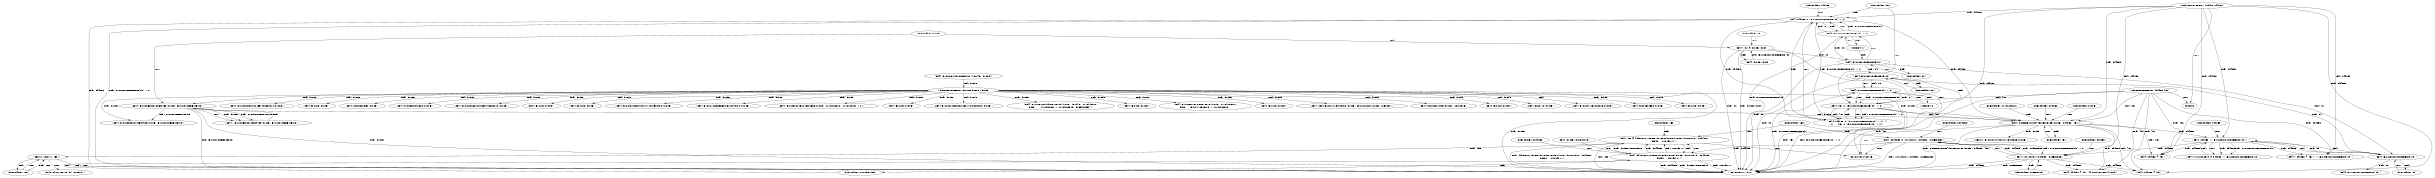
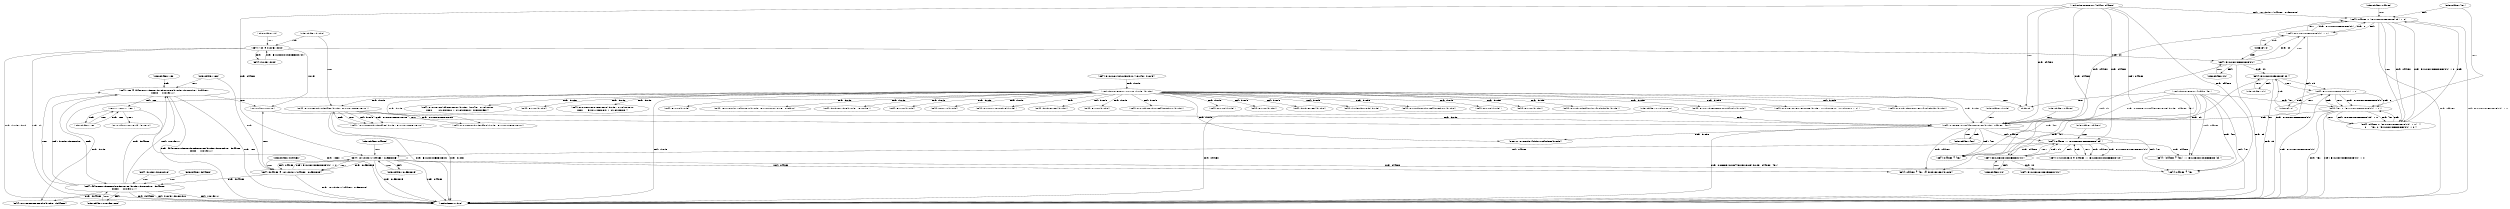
(1975, 13) -> (2275, 13)
(1981, 80) -> (1090, 194)
none -> (1677, 95)
(1942, 97) -> (312, 76)
(2130, 106) -> (2161, 109)
(1929, 130) -> (1100, 123)
none -> (1318, 136)
none -> (40, 203)
